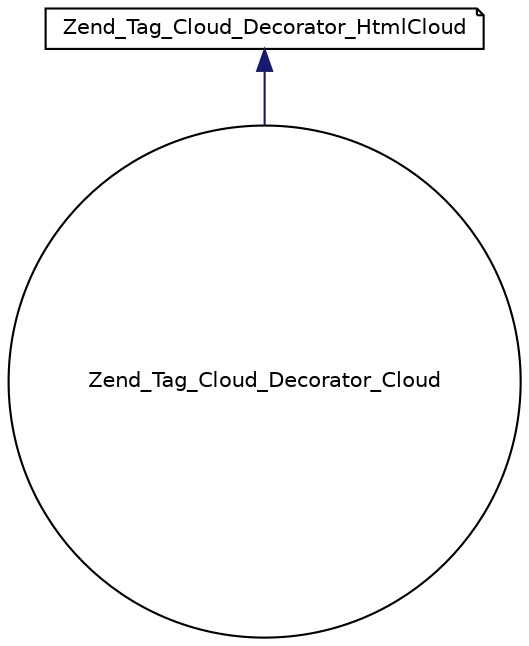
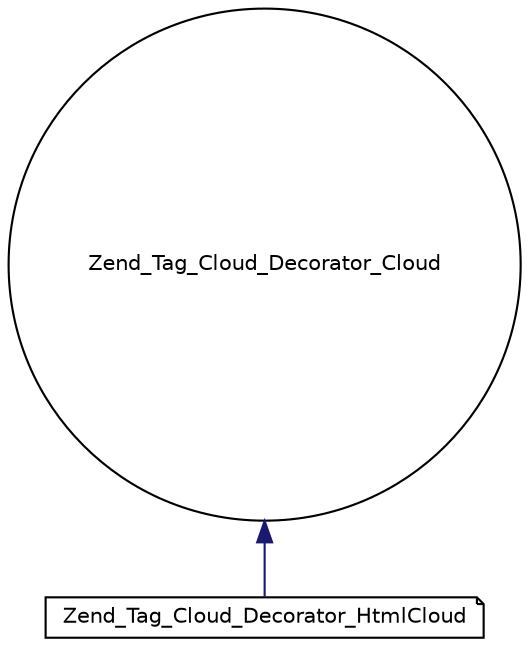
(265, 98) -> (265, 570)
